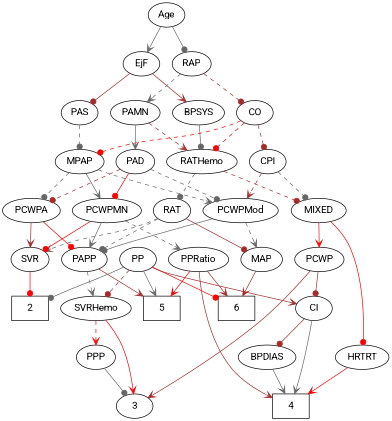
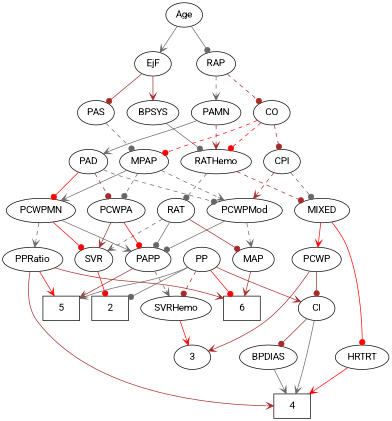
(131, 233) -> (164, 233)
(96, 357) -> none
